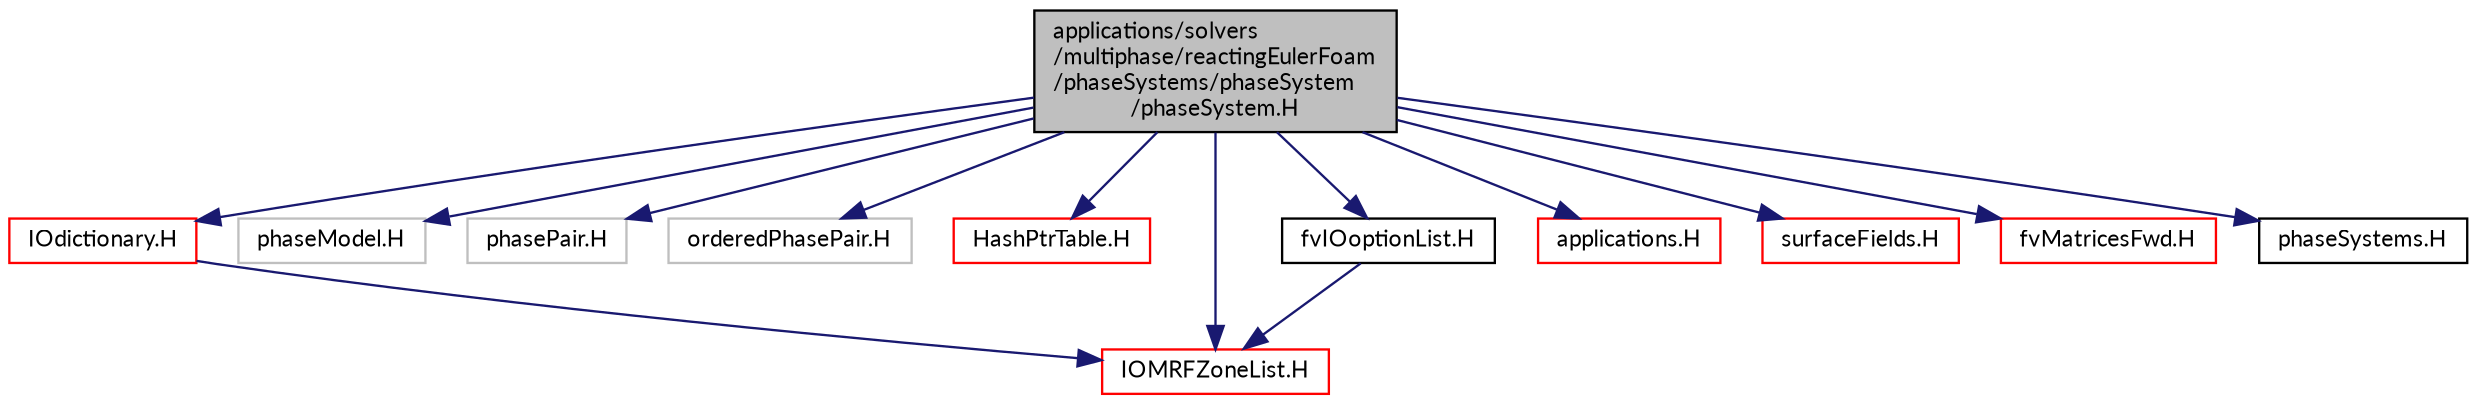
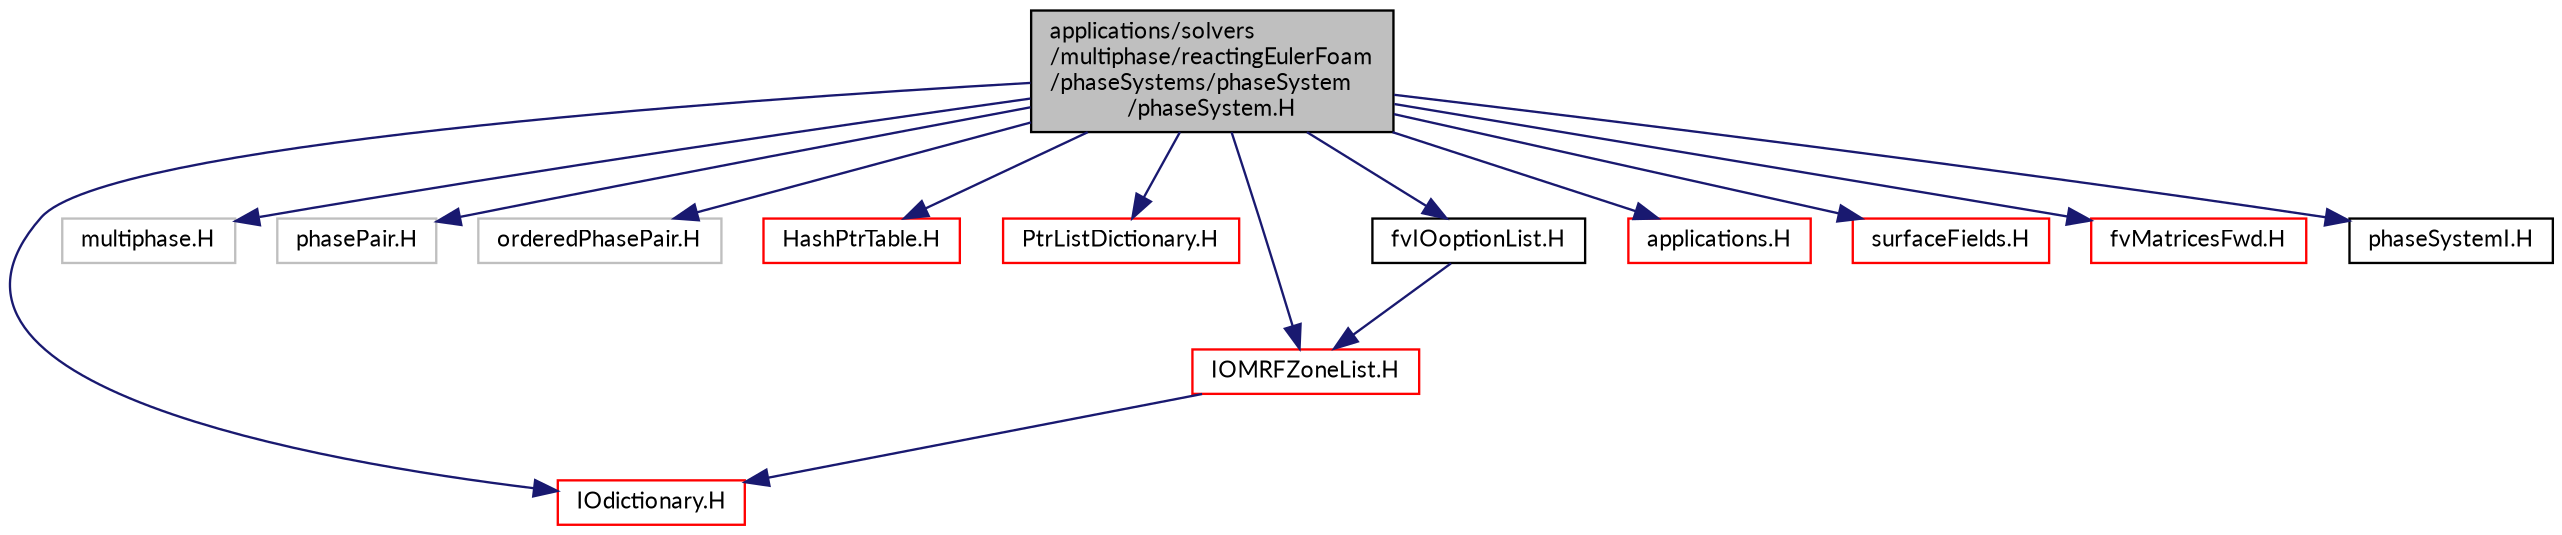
(332, 241) -> (149, 241)
none -> (1121, 241)
(2363, 241) -> (2451, 241)
(636, 316) -> (985, 436)
